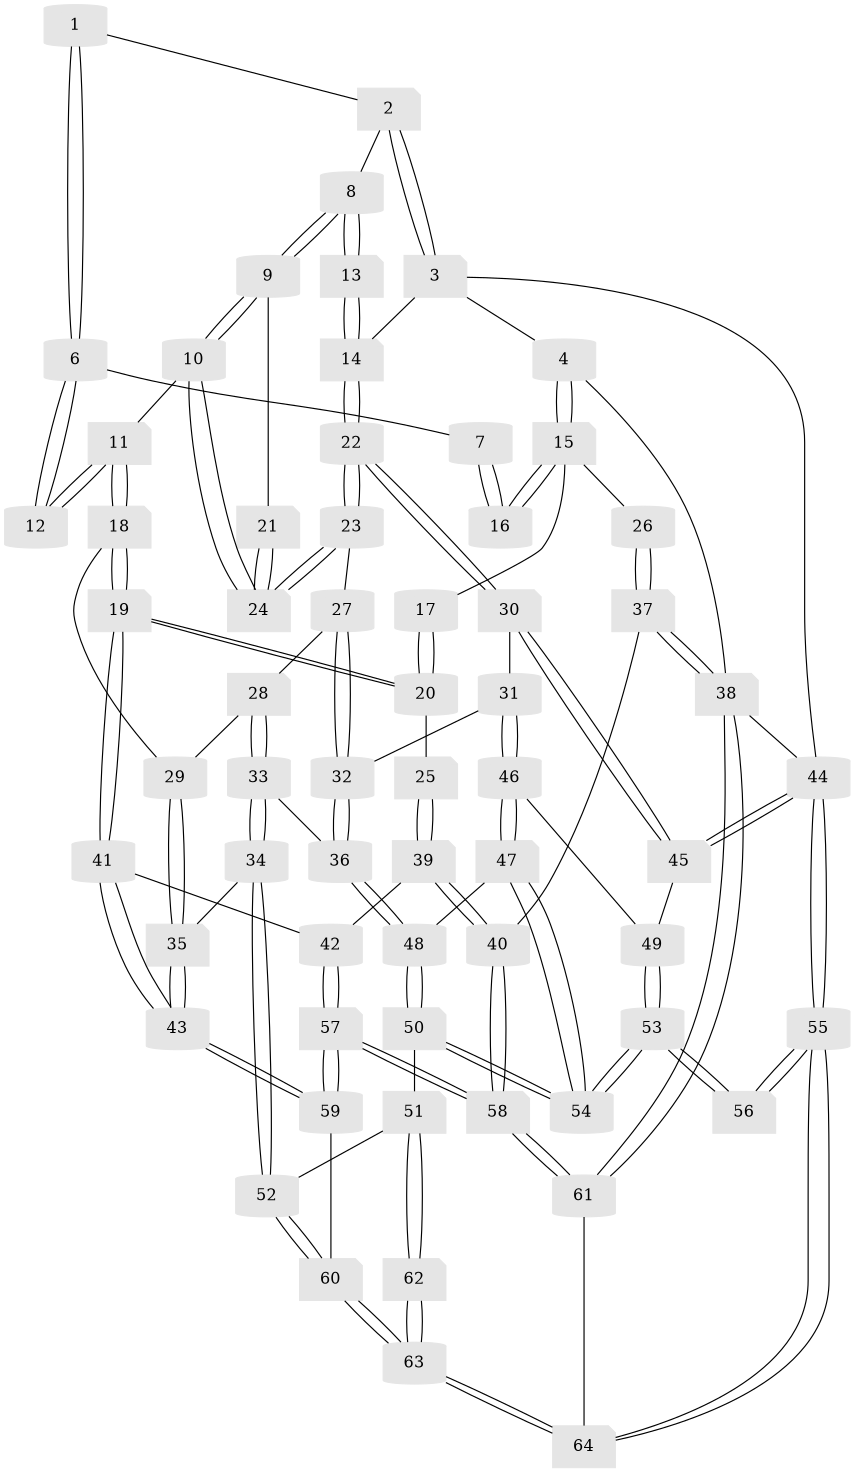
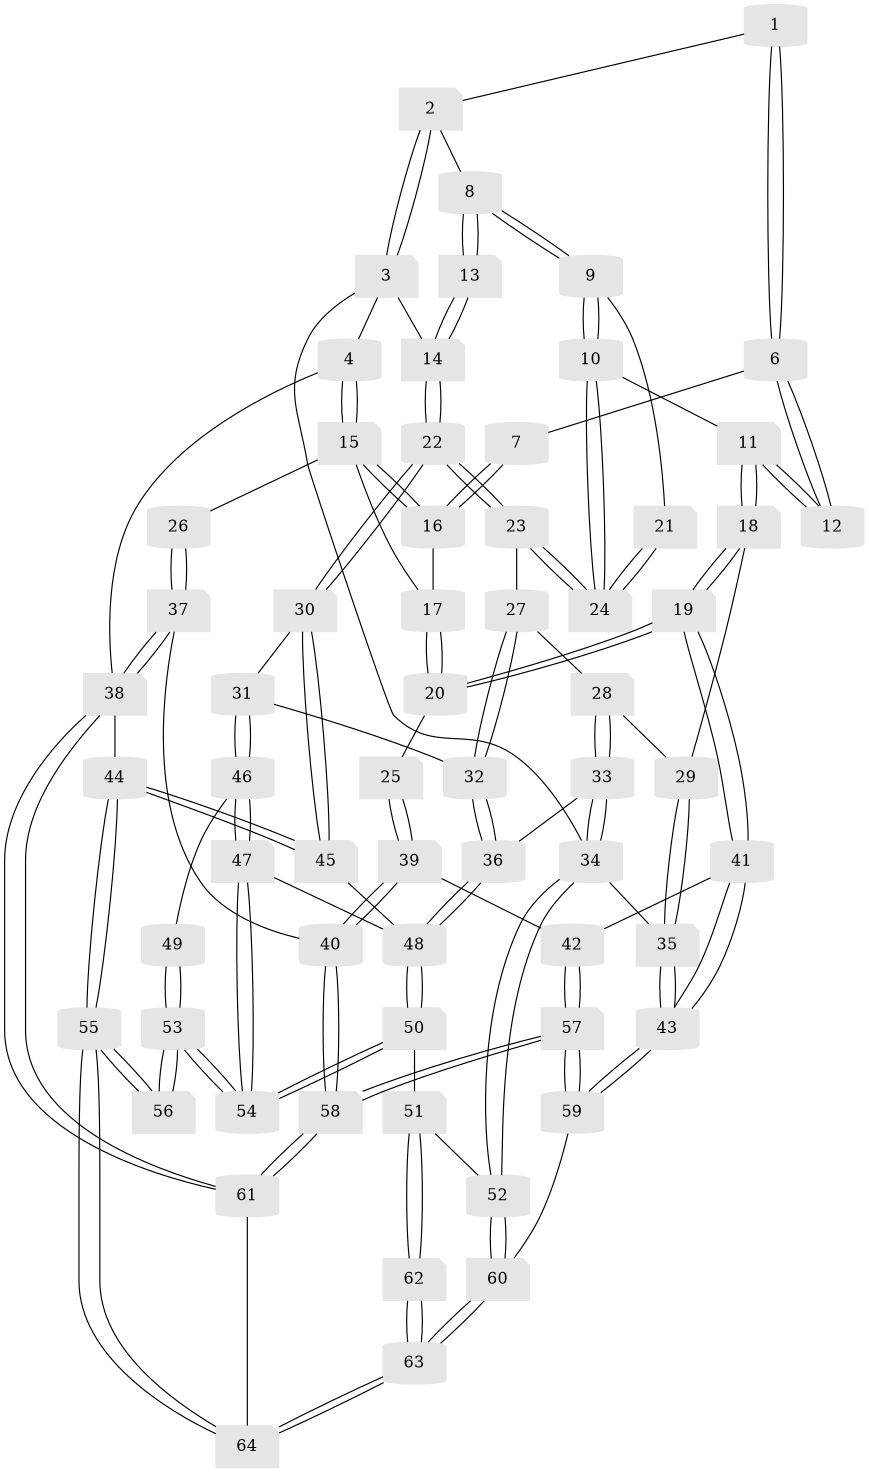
(794, 395) -> (356, 611)
none -> (433, 569)
(666, 903) -> (380, 912)
